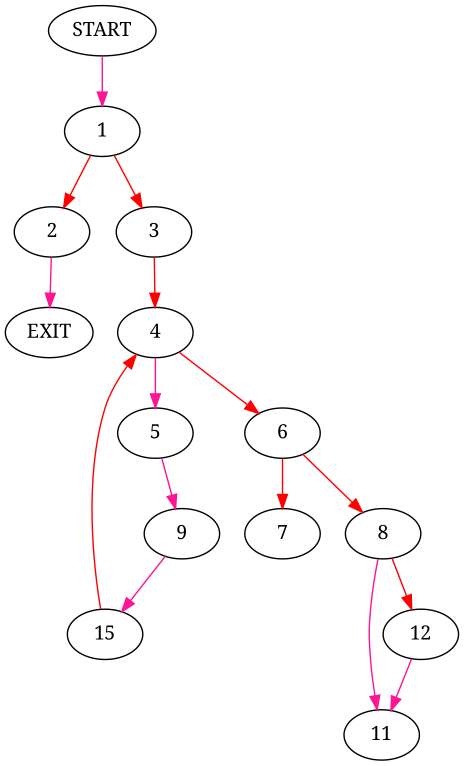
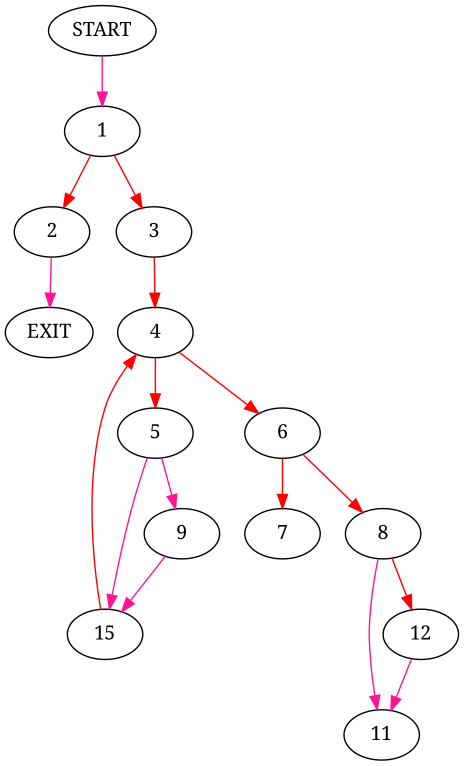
(155, 376) -> (155, 376)
none -> (127, 526)
